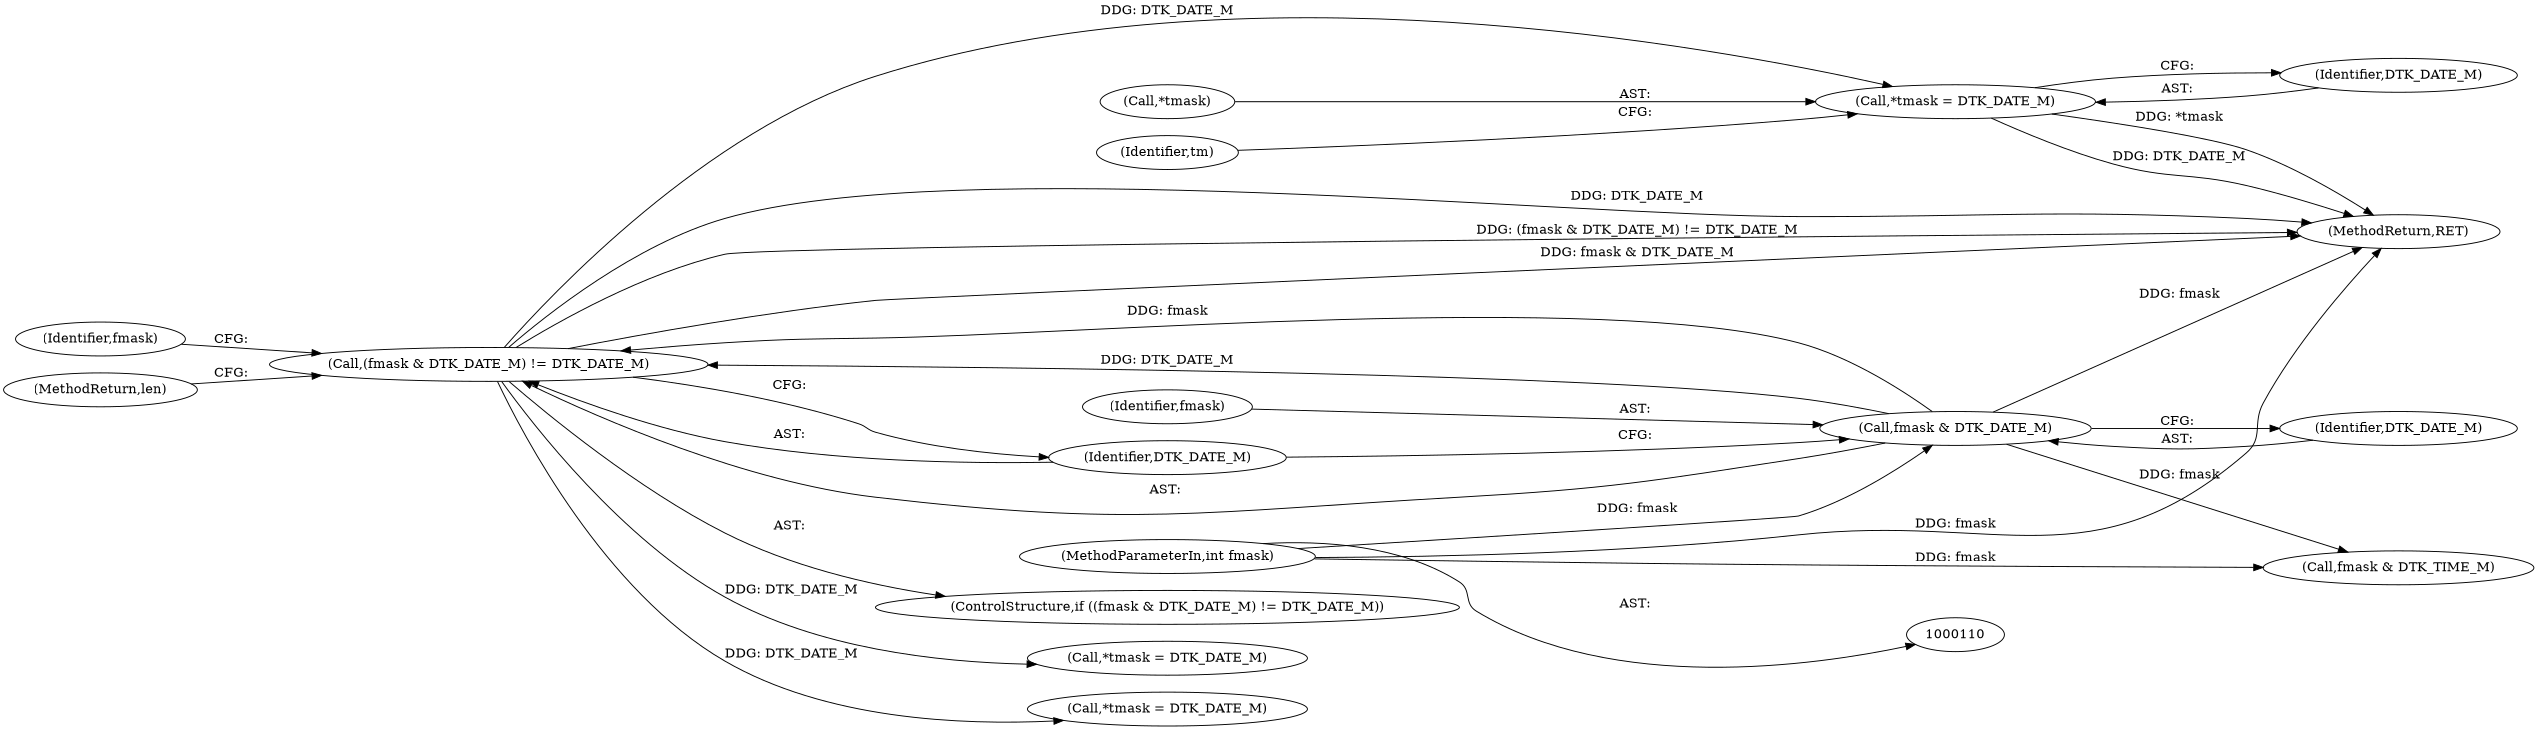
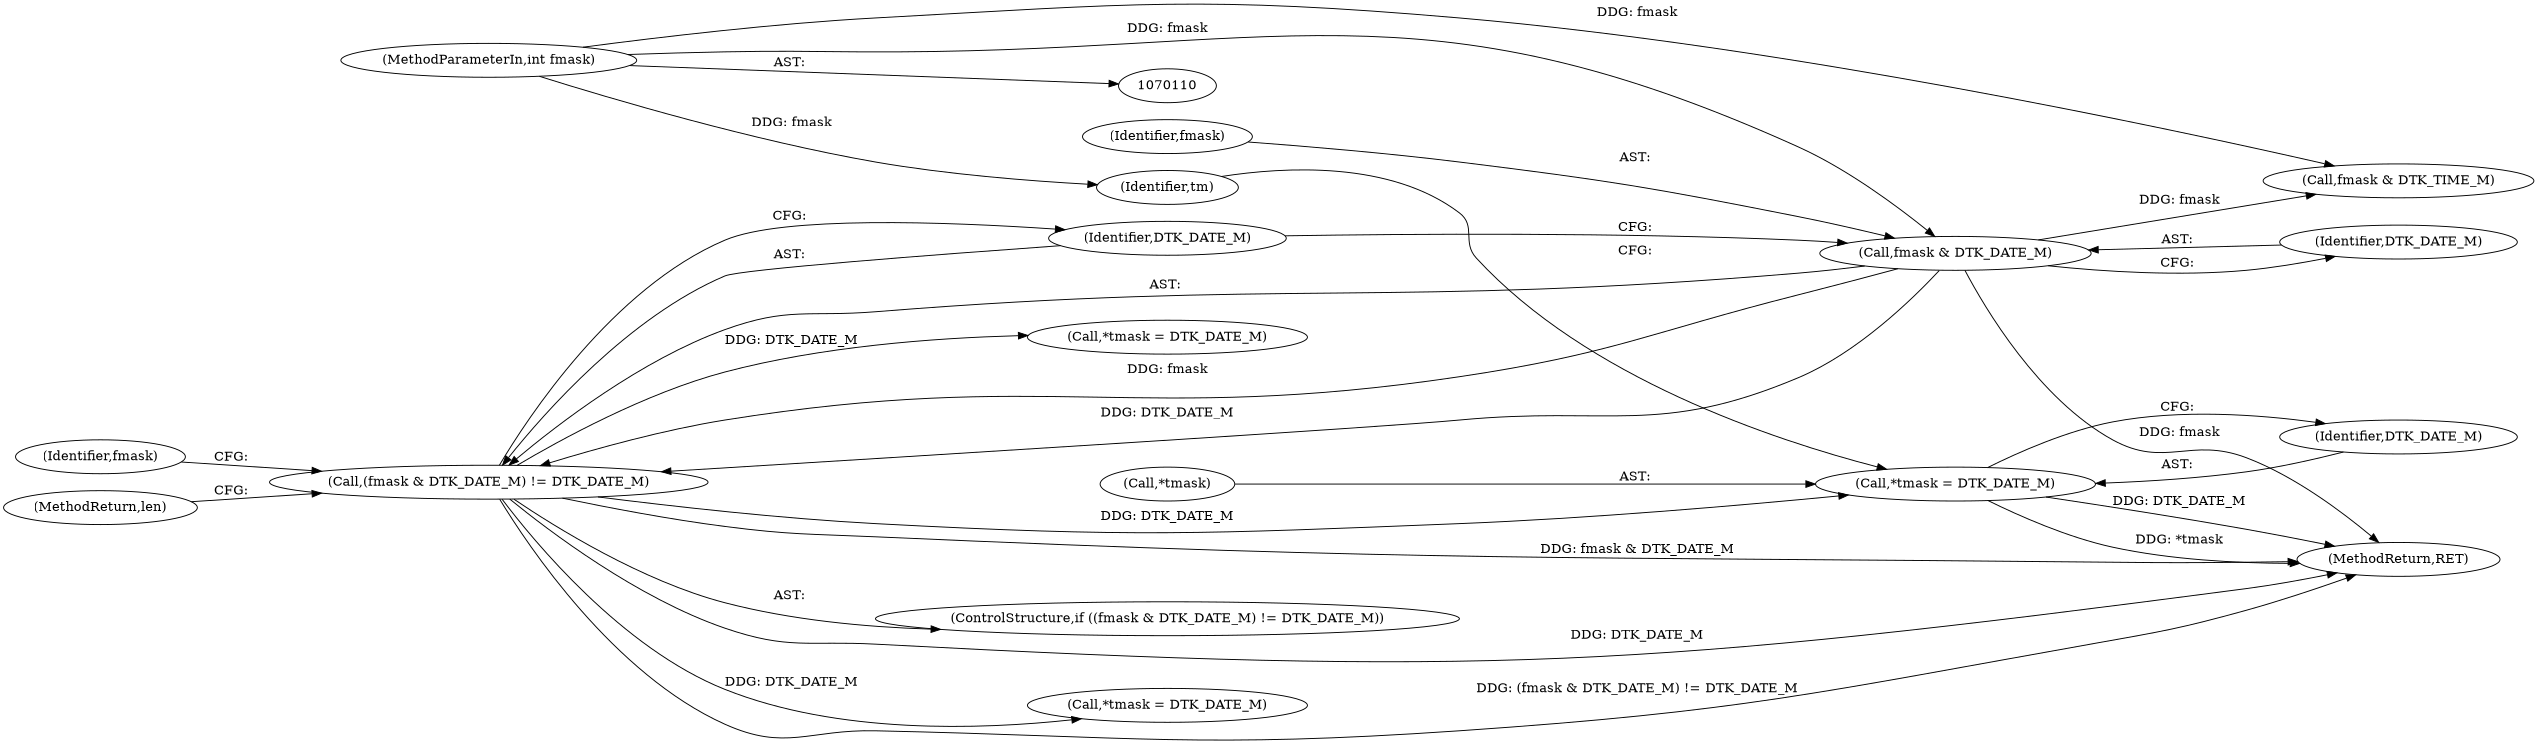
(1911, 531) -> (810, 149)
(1955, 635) -> (1167, 86)
